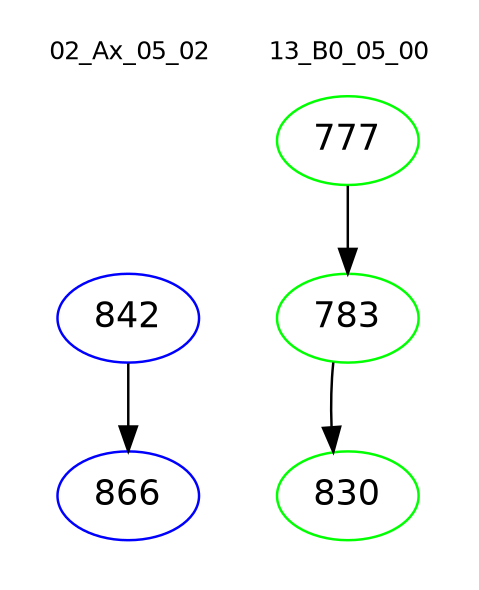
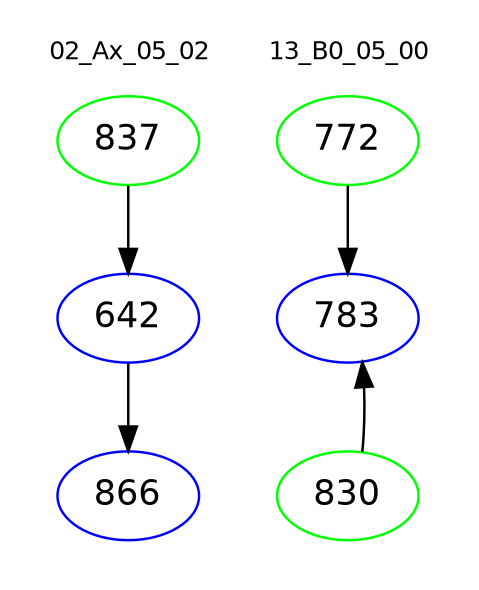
none -> (128, 141)
(348, 141) -> (348, 141)
(128, 318) -> (128, 318)
(348, 318) -> (348, 318)
(331, 395) -> (364, 420)
